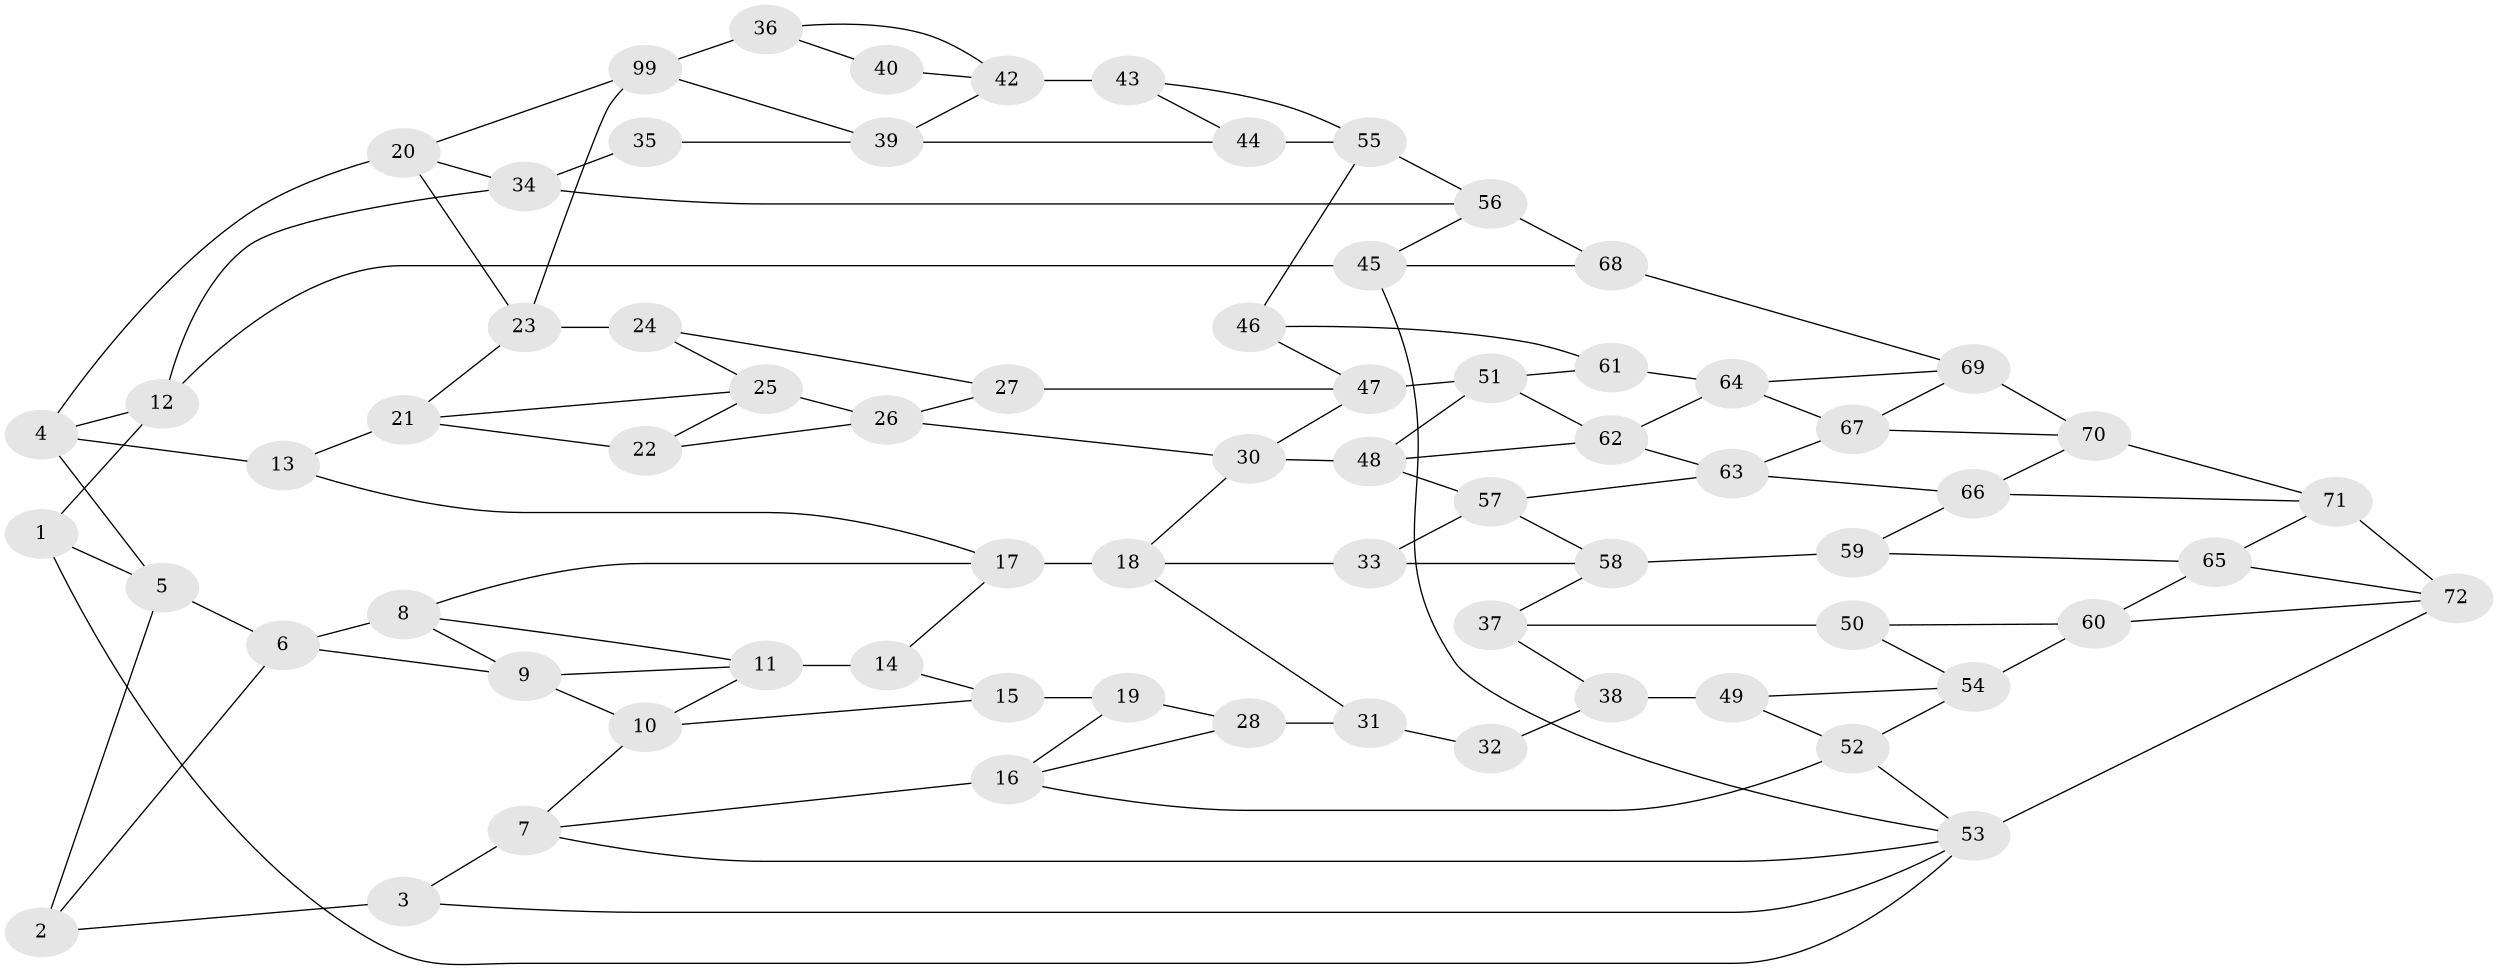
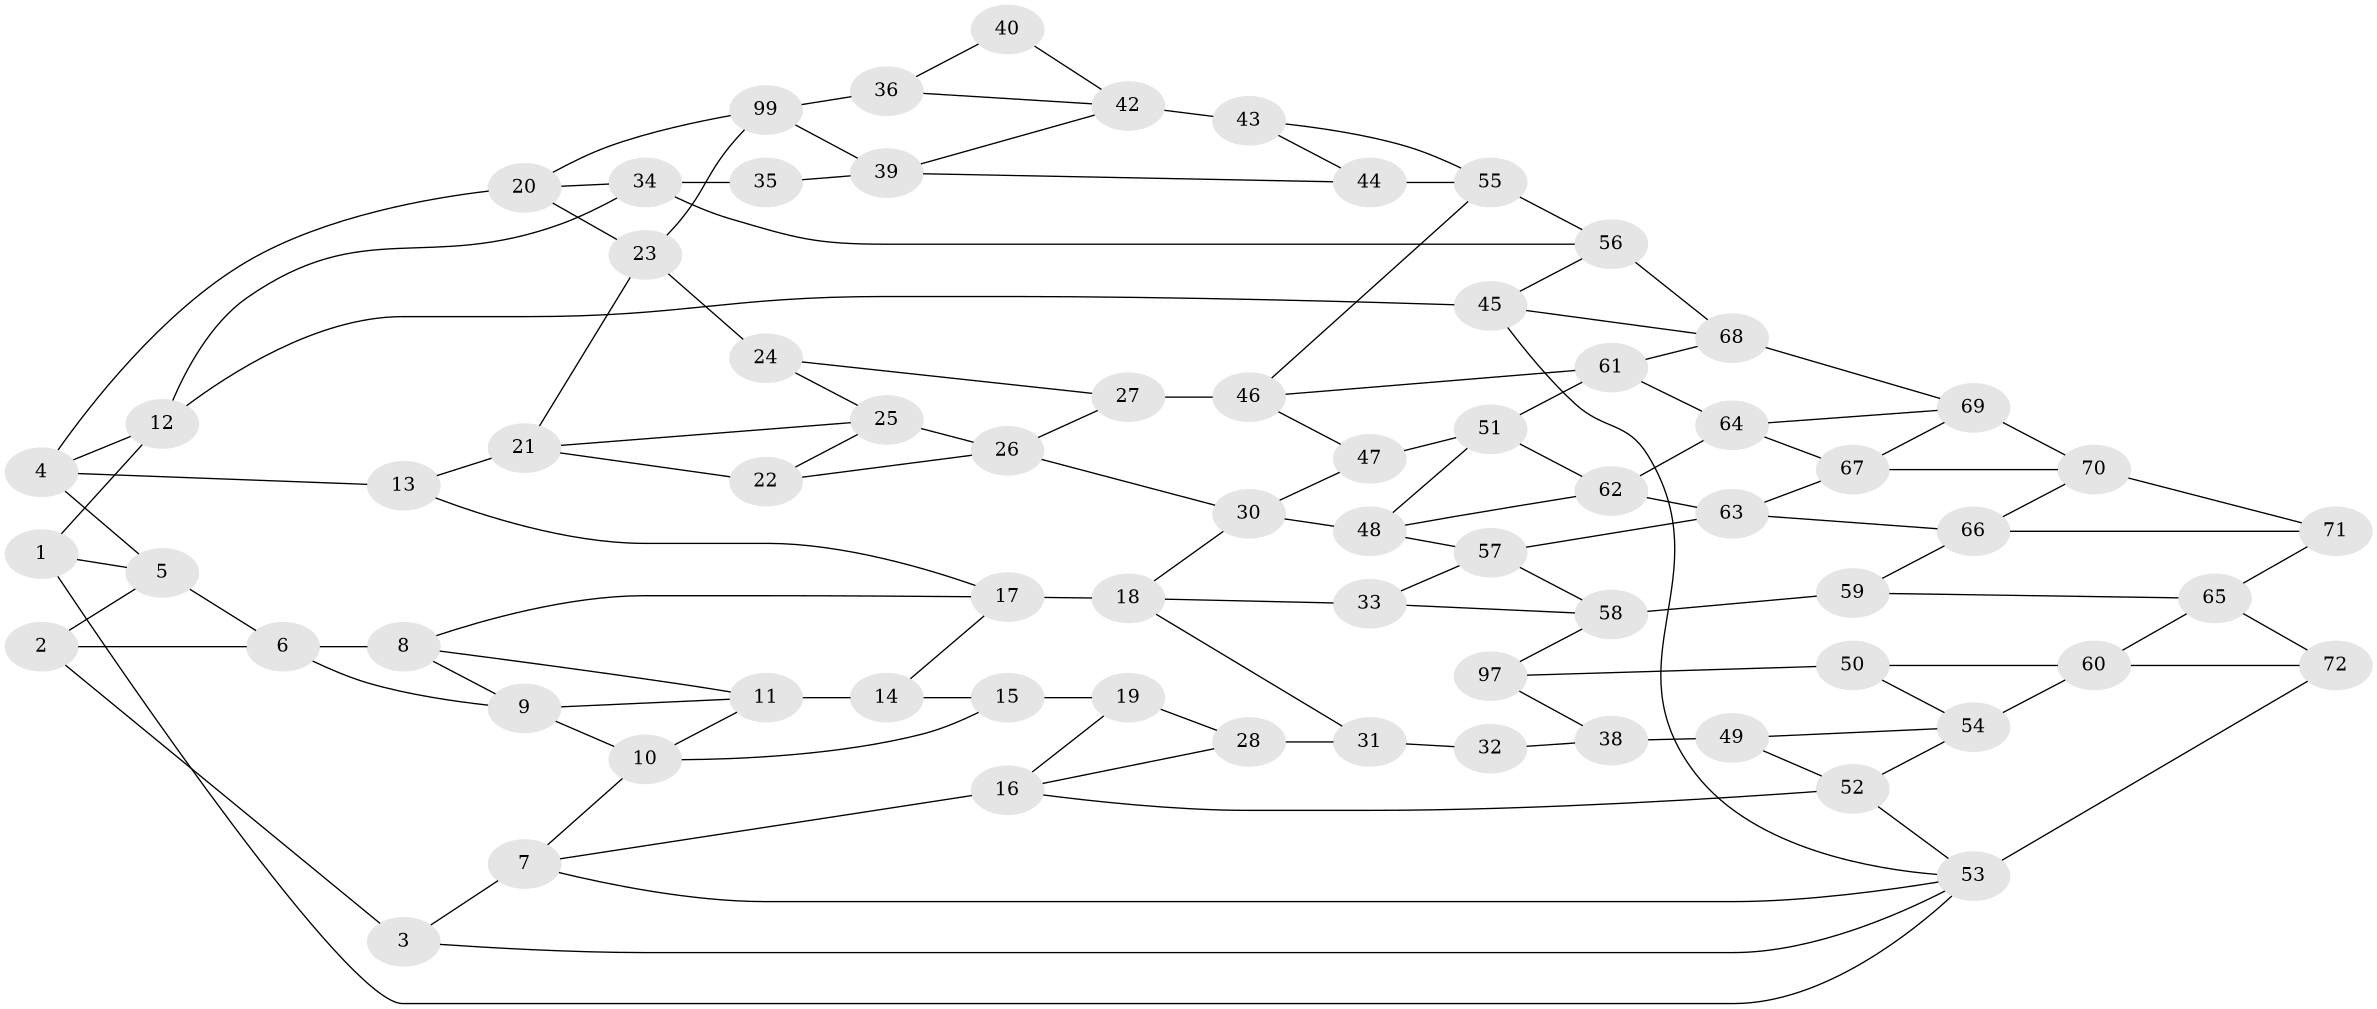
none -> (1672, 353)
(1189, 389) -> (1189, 397)
(2396, 550) -> none
(1491, 625) -> (1491, 676)
